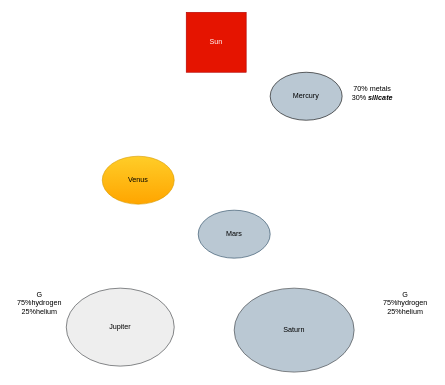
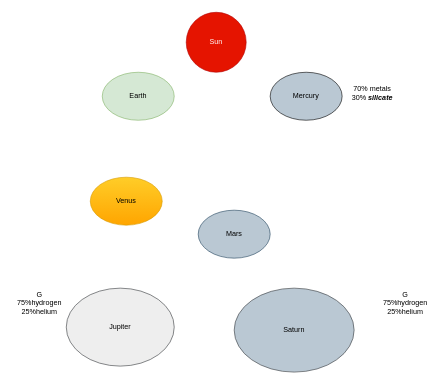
(216, 42) -> (216, 42)
none -> (138, 96)
(138, 180) -> (126, 201)
